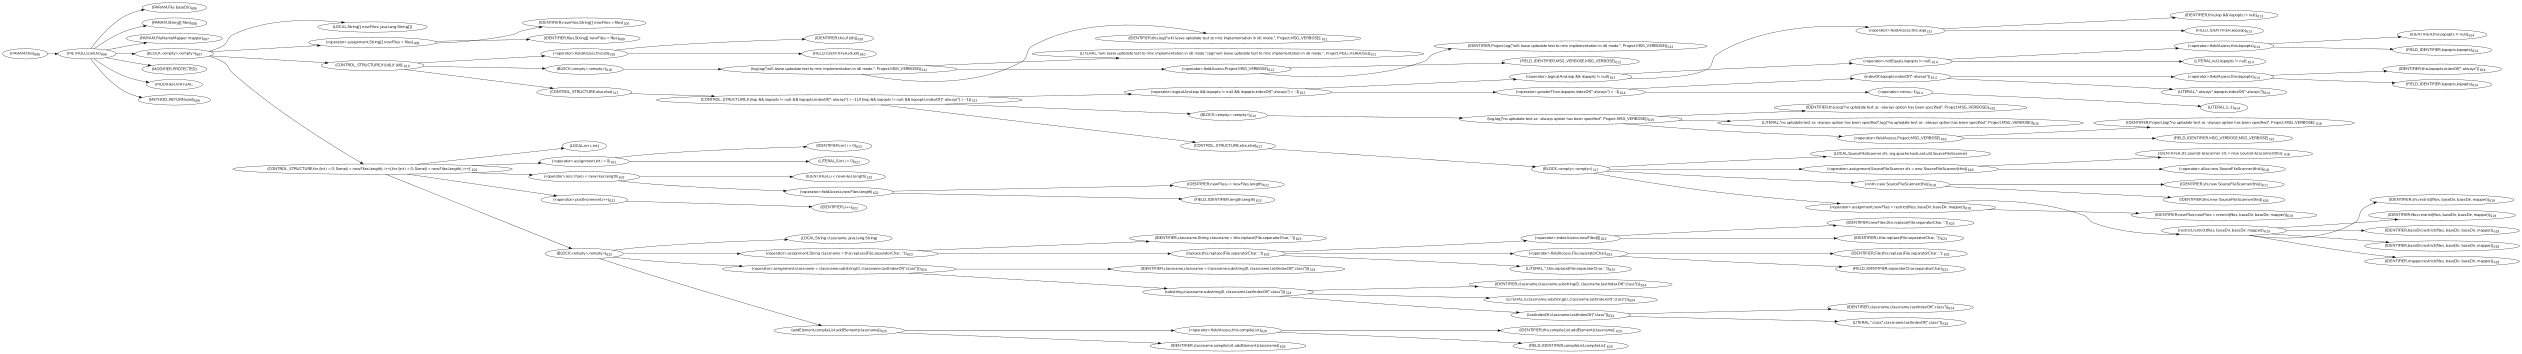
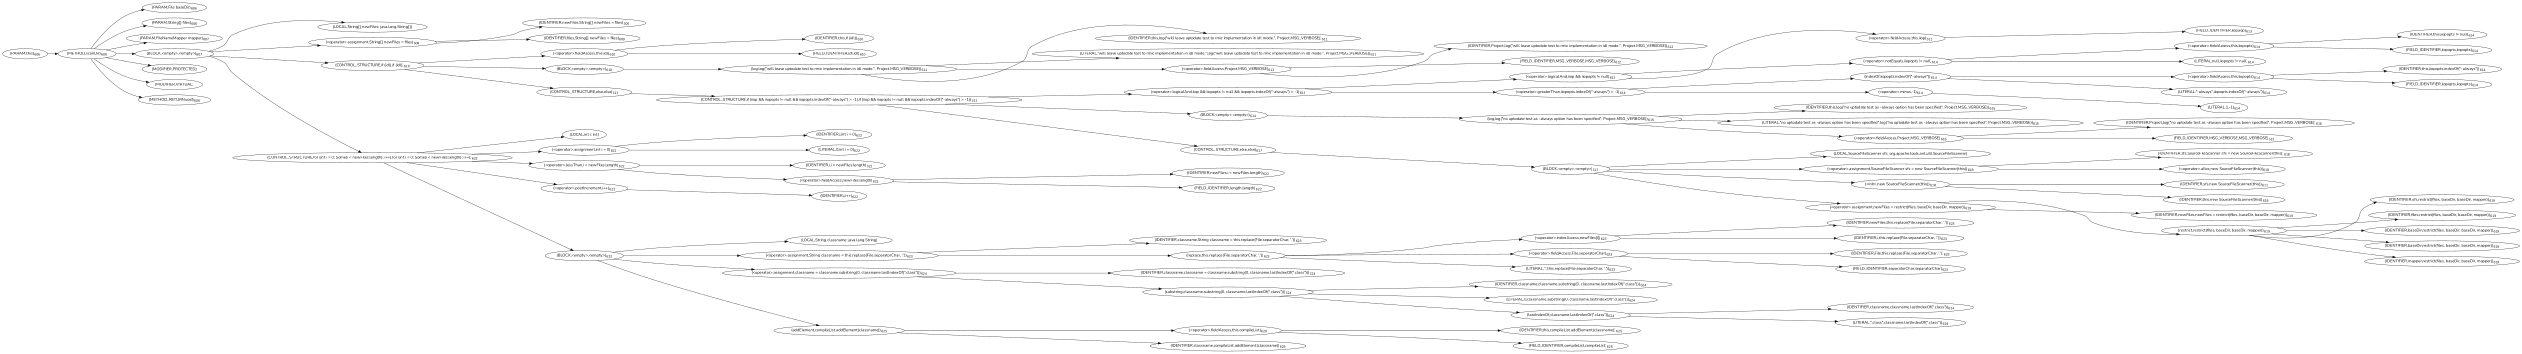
(2224, 15) -> none
